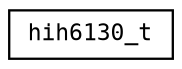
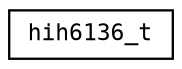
(91, 35) -> (91, 35)
